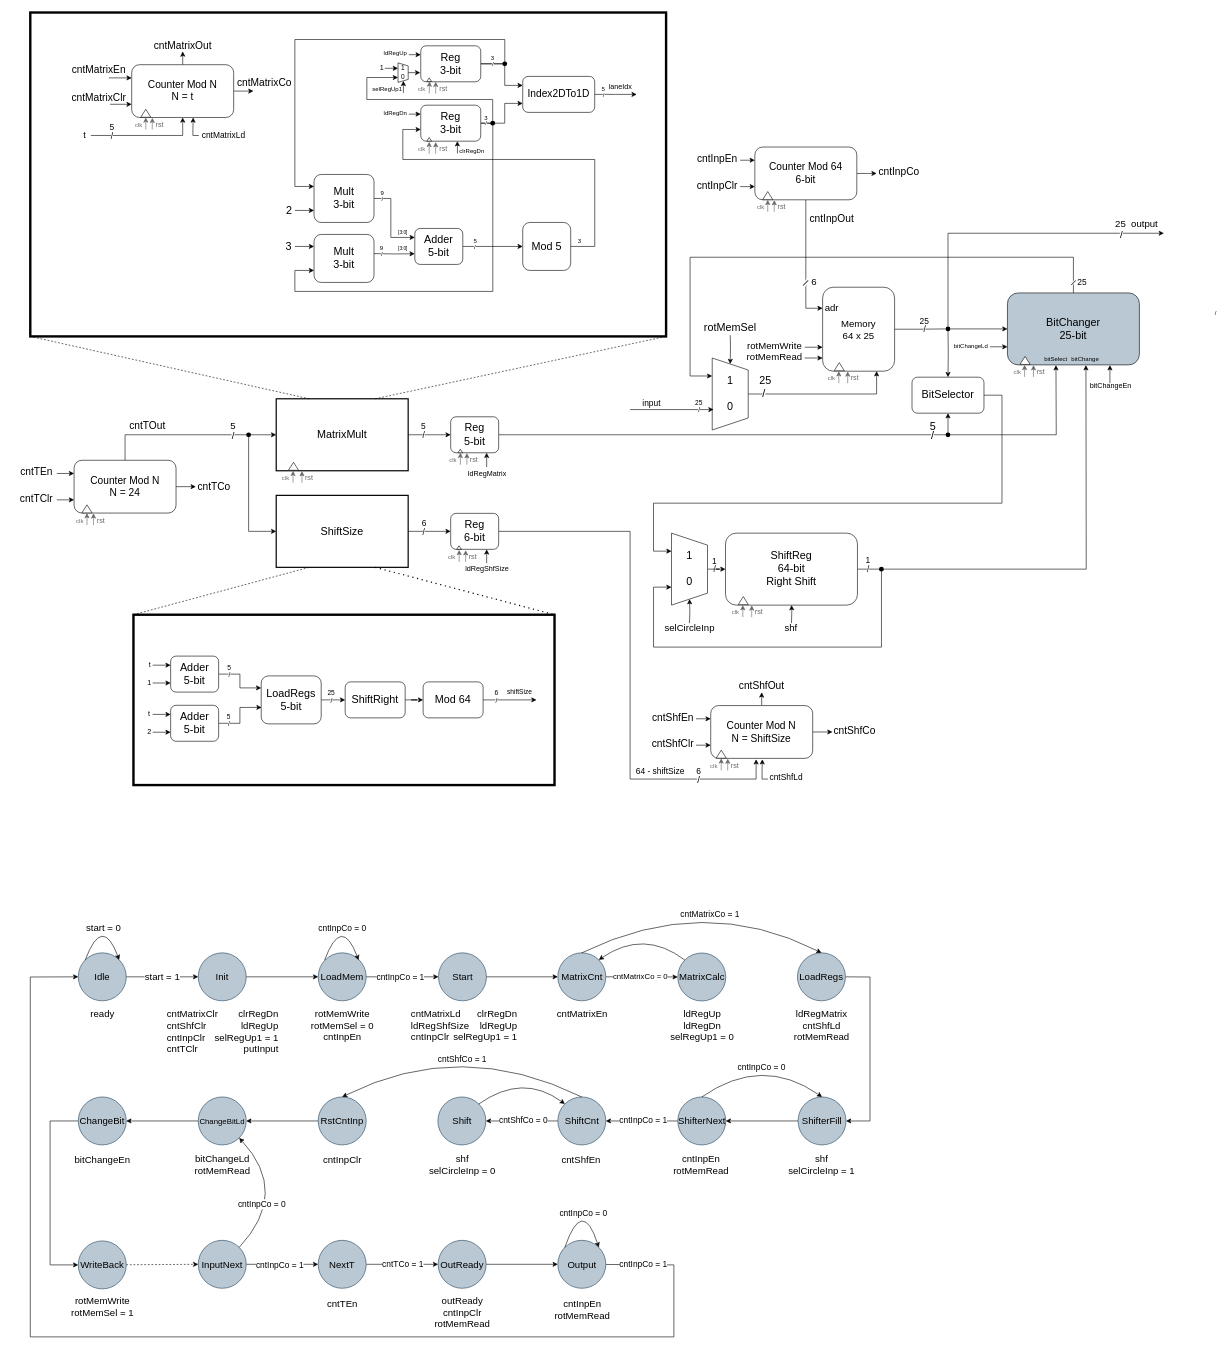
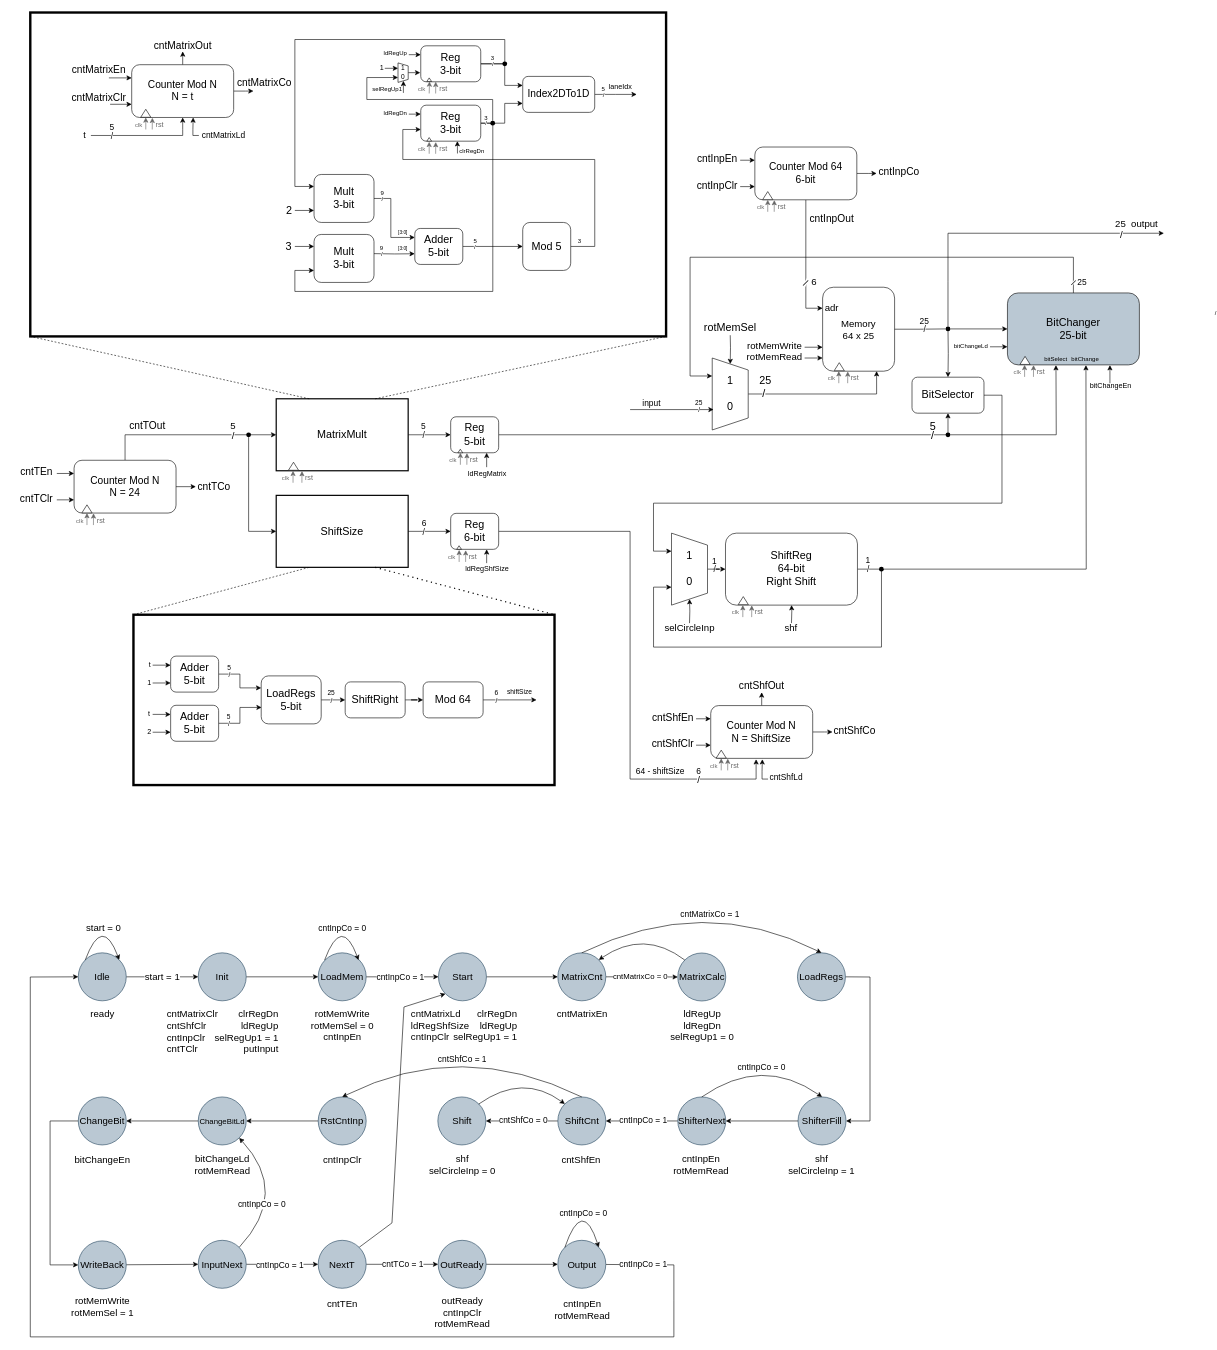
none -> (417, 1003)
(822, 1026) -> none
(160, 1265) -> (160, 1265)
